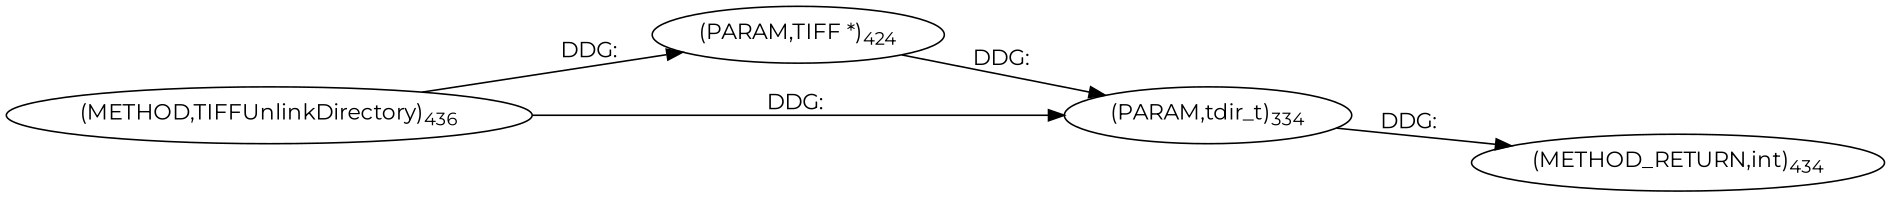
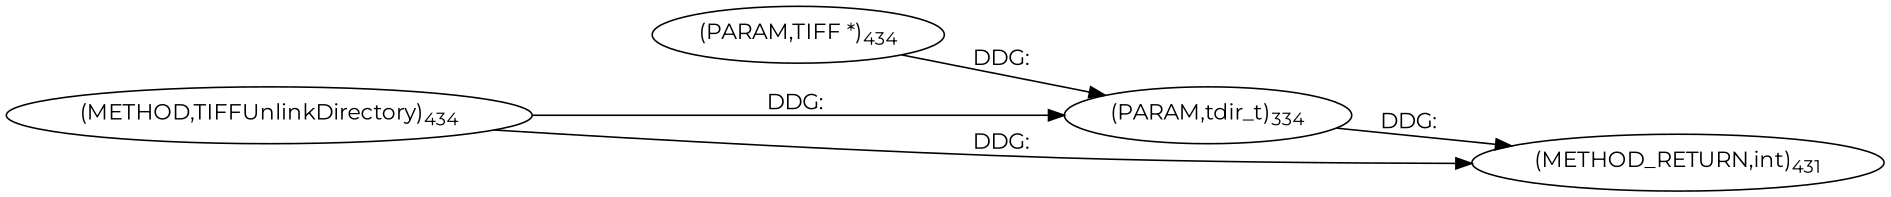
(880, 32) -> (880, 32)
(544, 73) -> (975, 155)
(441, 113) -> (441, 113)
(1807, 160) -> (1807, 160)
